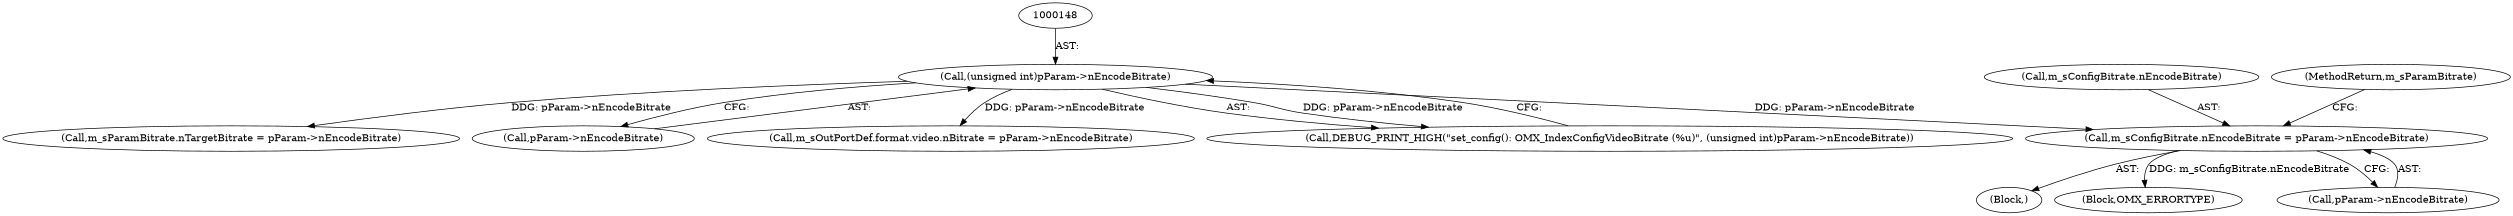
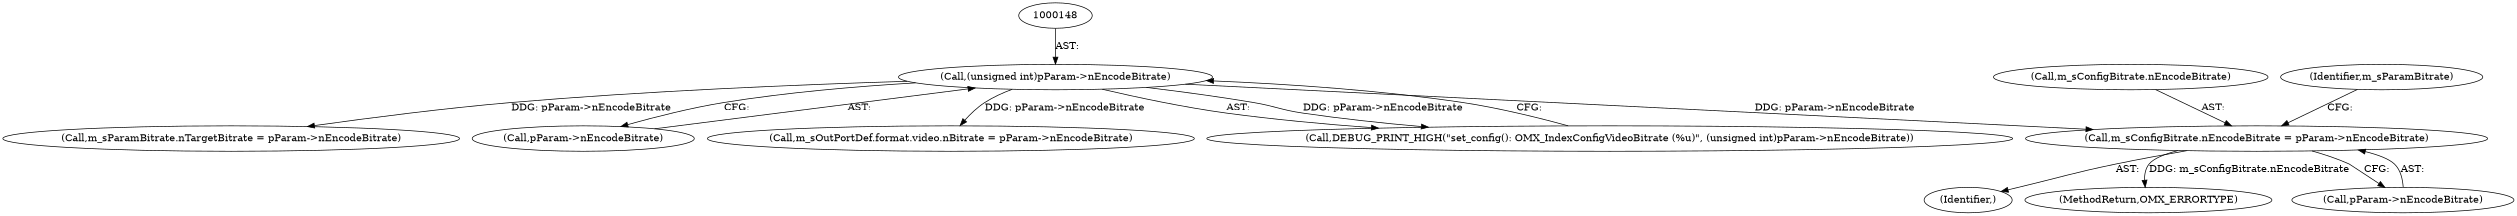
(2391, 77) -> (2382, 77)
(2009, 200) -> (1968, 200)
(2148, 200) -> (2148, 200)
